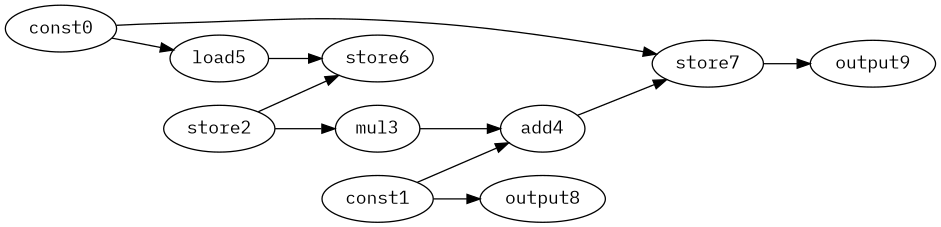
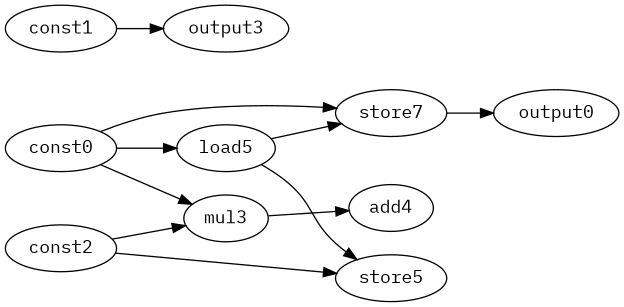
(378, 58) -> (391, 278)
(873, 64) -> (556, 113)
(616, 100) -> (300, 133)
(219, 129) -> (61, 248)
(457, 165) -> none
none -> (140, 182)
(543, 199) -> (226, 29)
